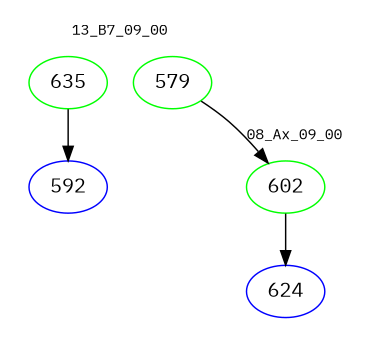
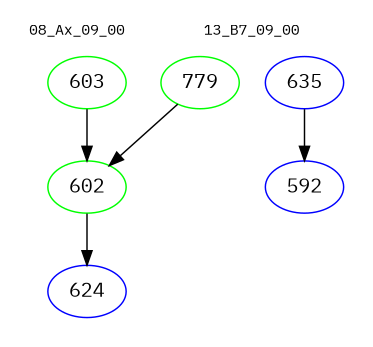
(68, 83) -> (305, 83)
none -> (87, 83)
(173, 83) -> (200, 83)
